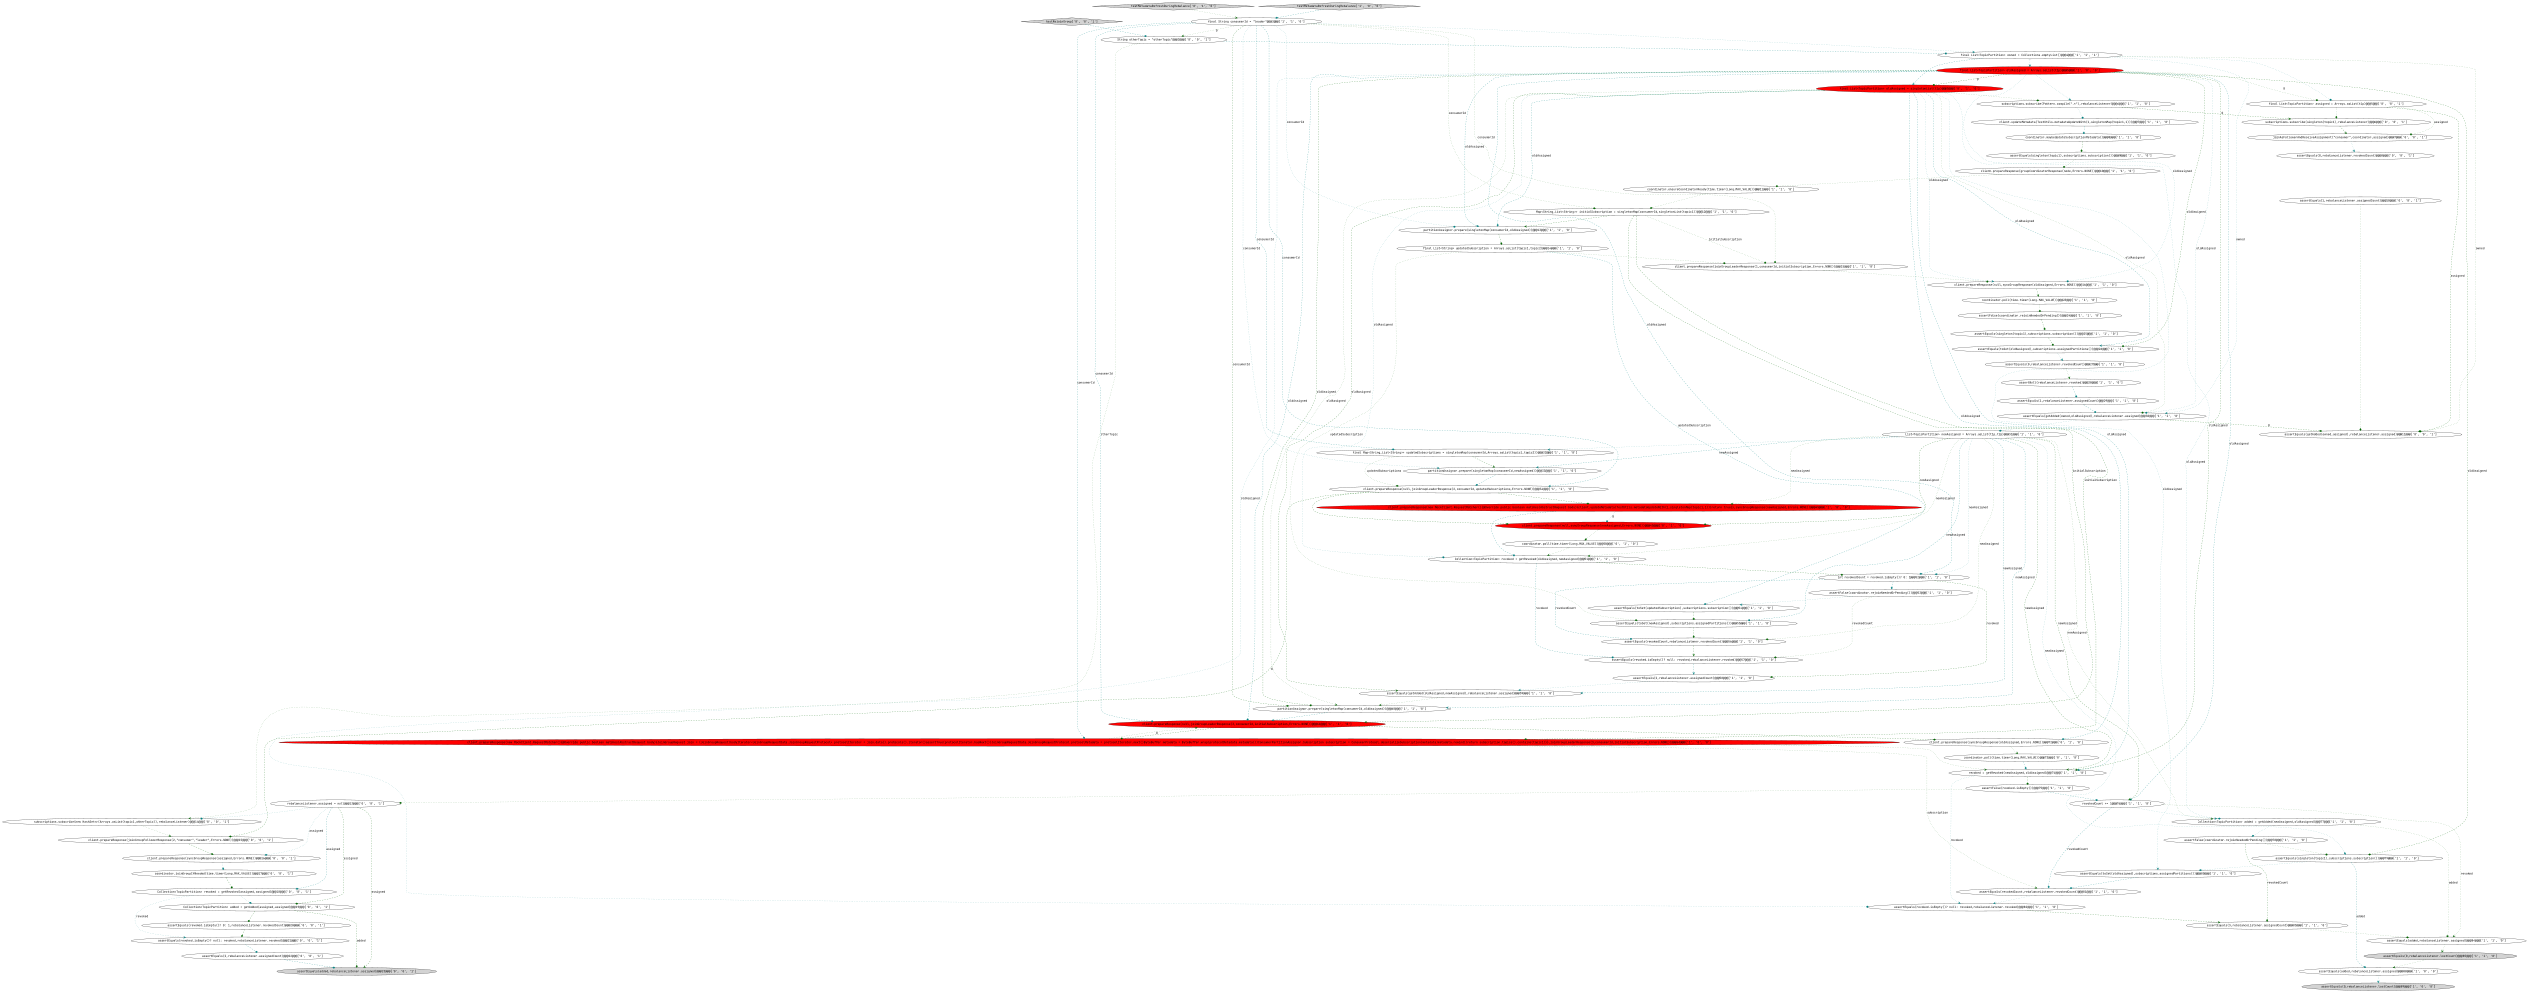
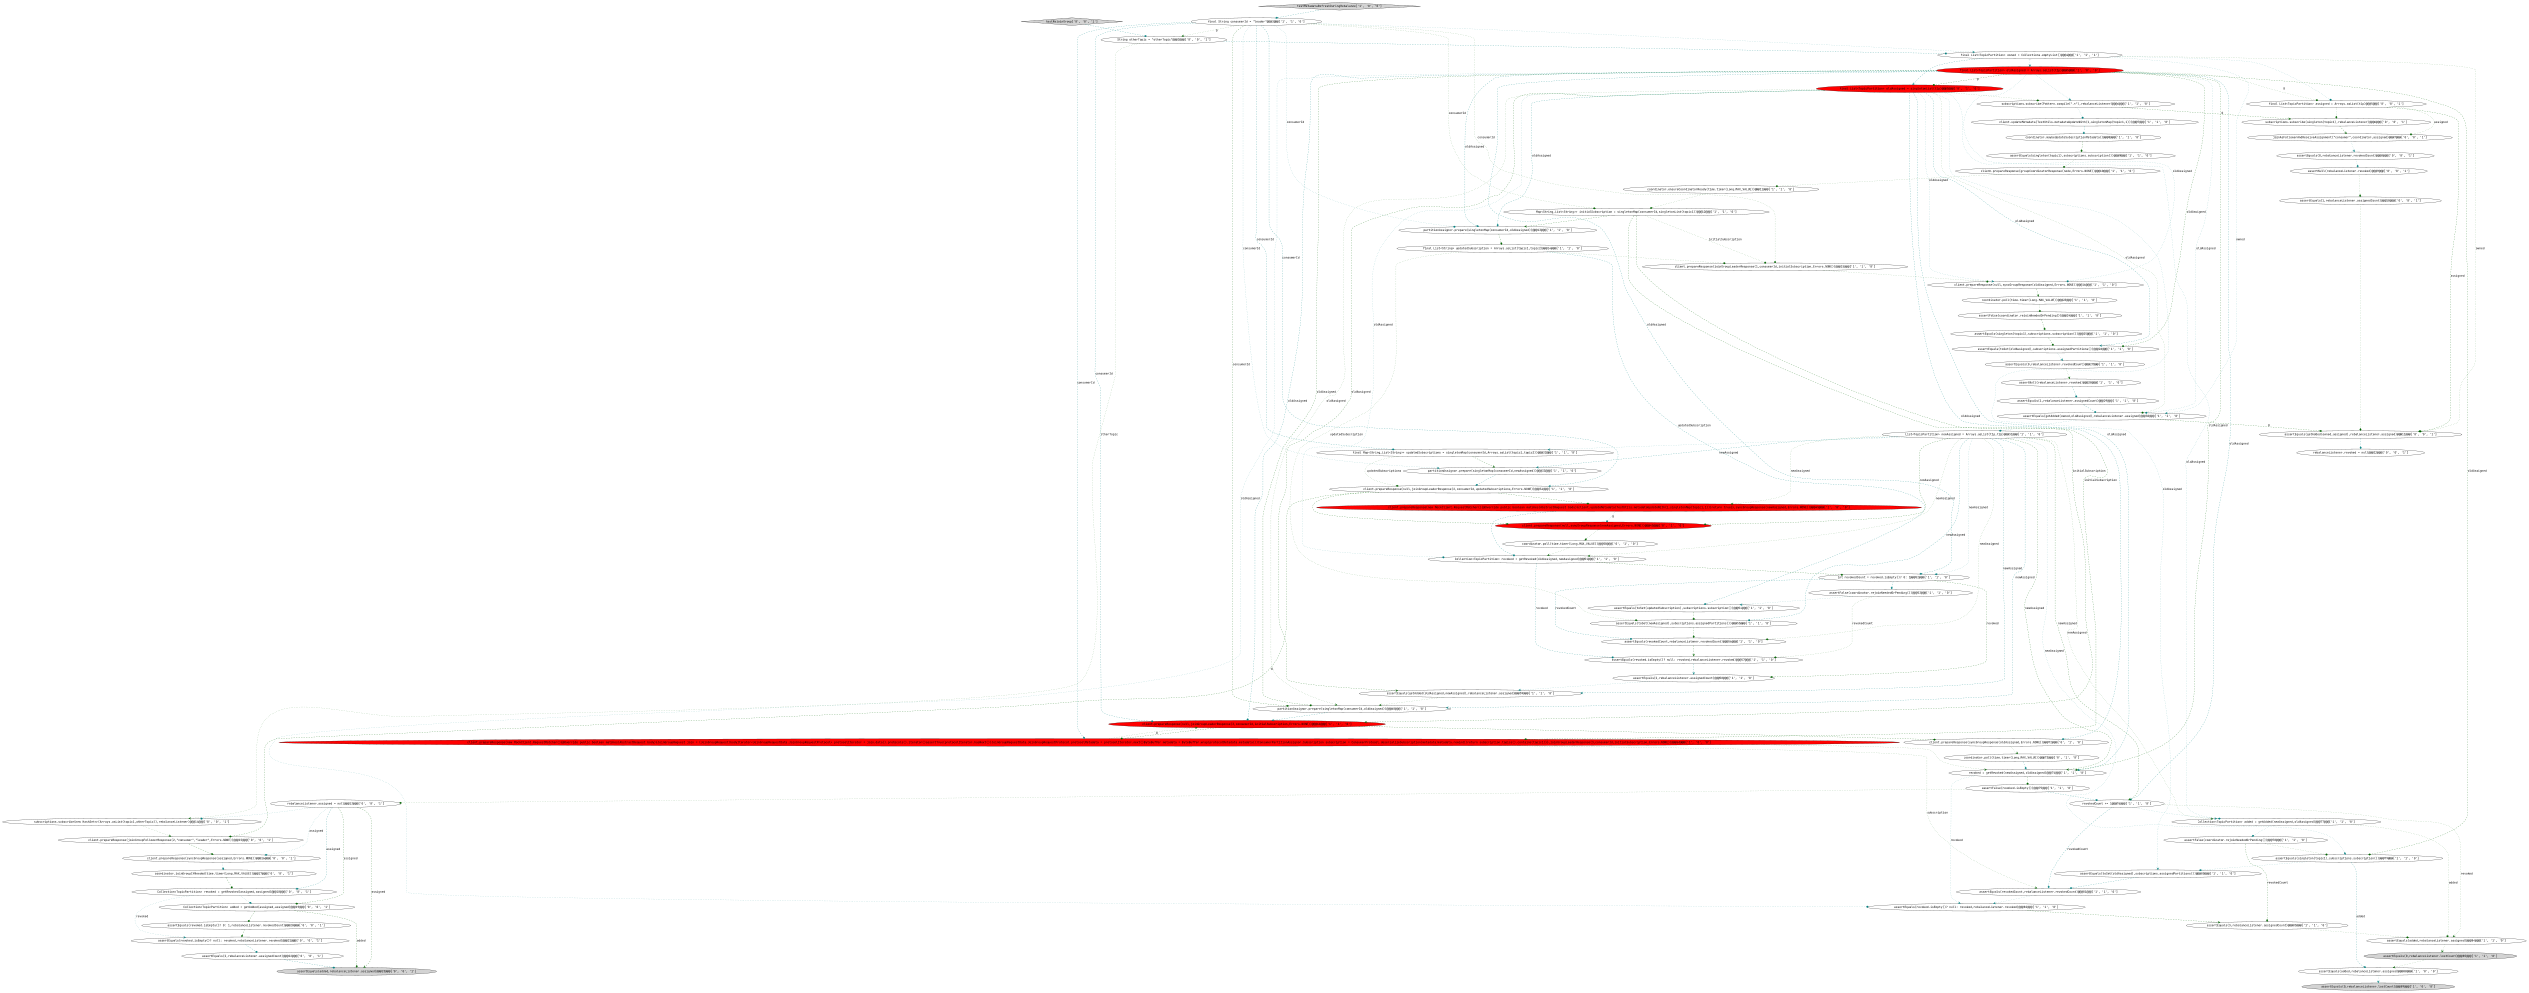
(1173, 6) -> none
none -> (2359, 171)
none -> (2361, 453)
